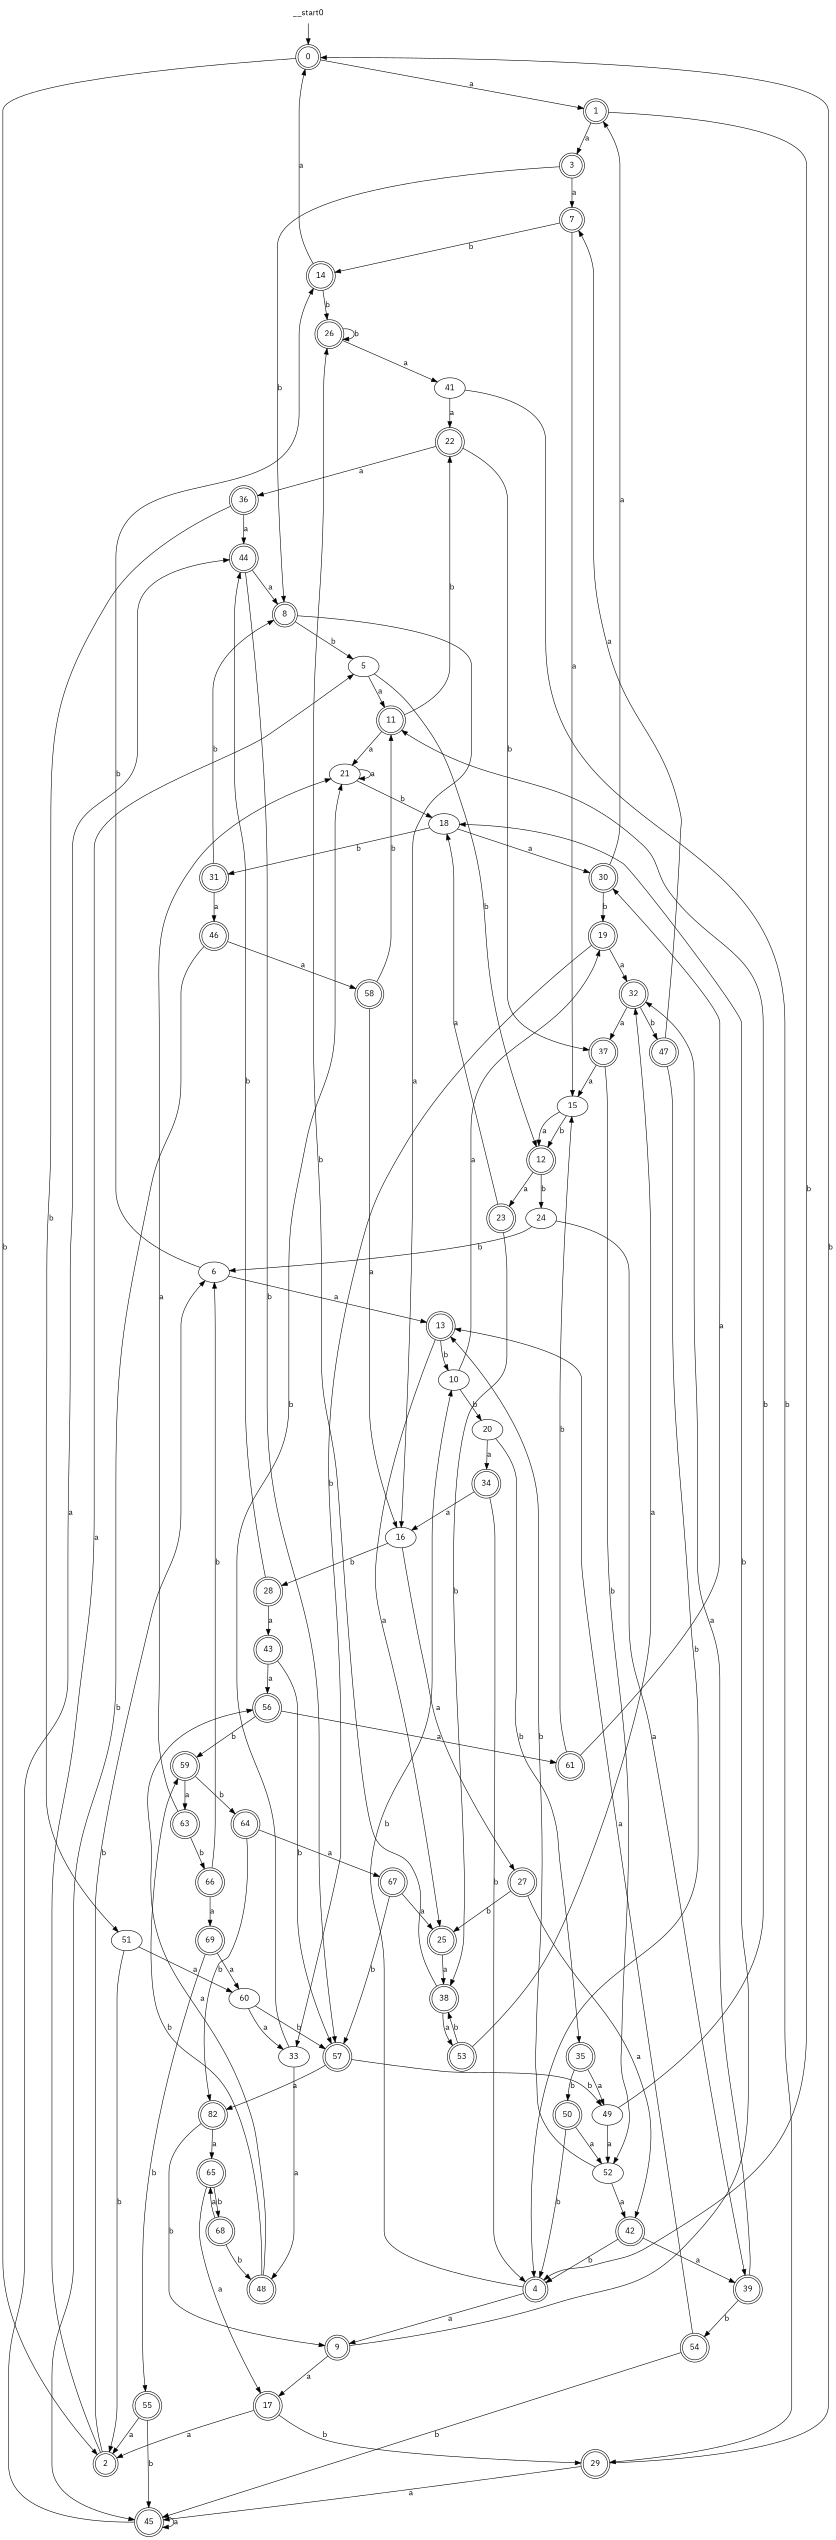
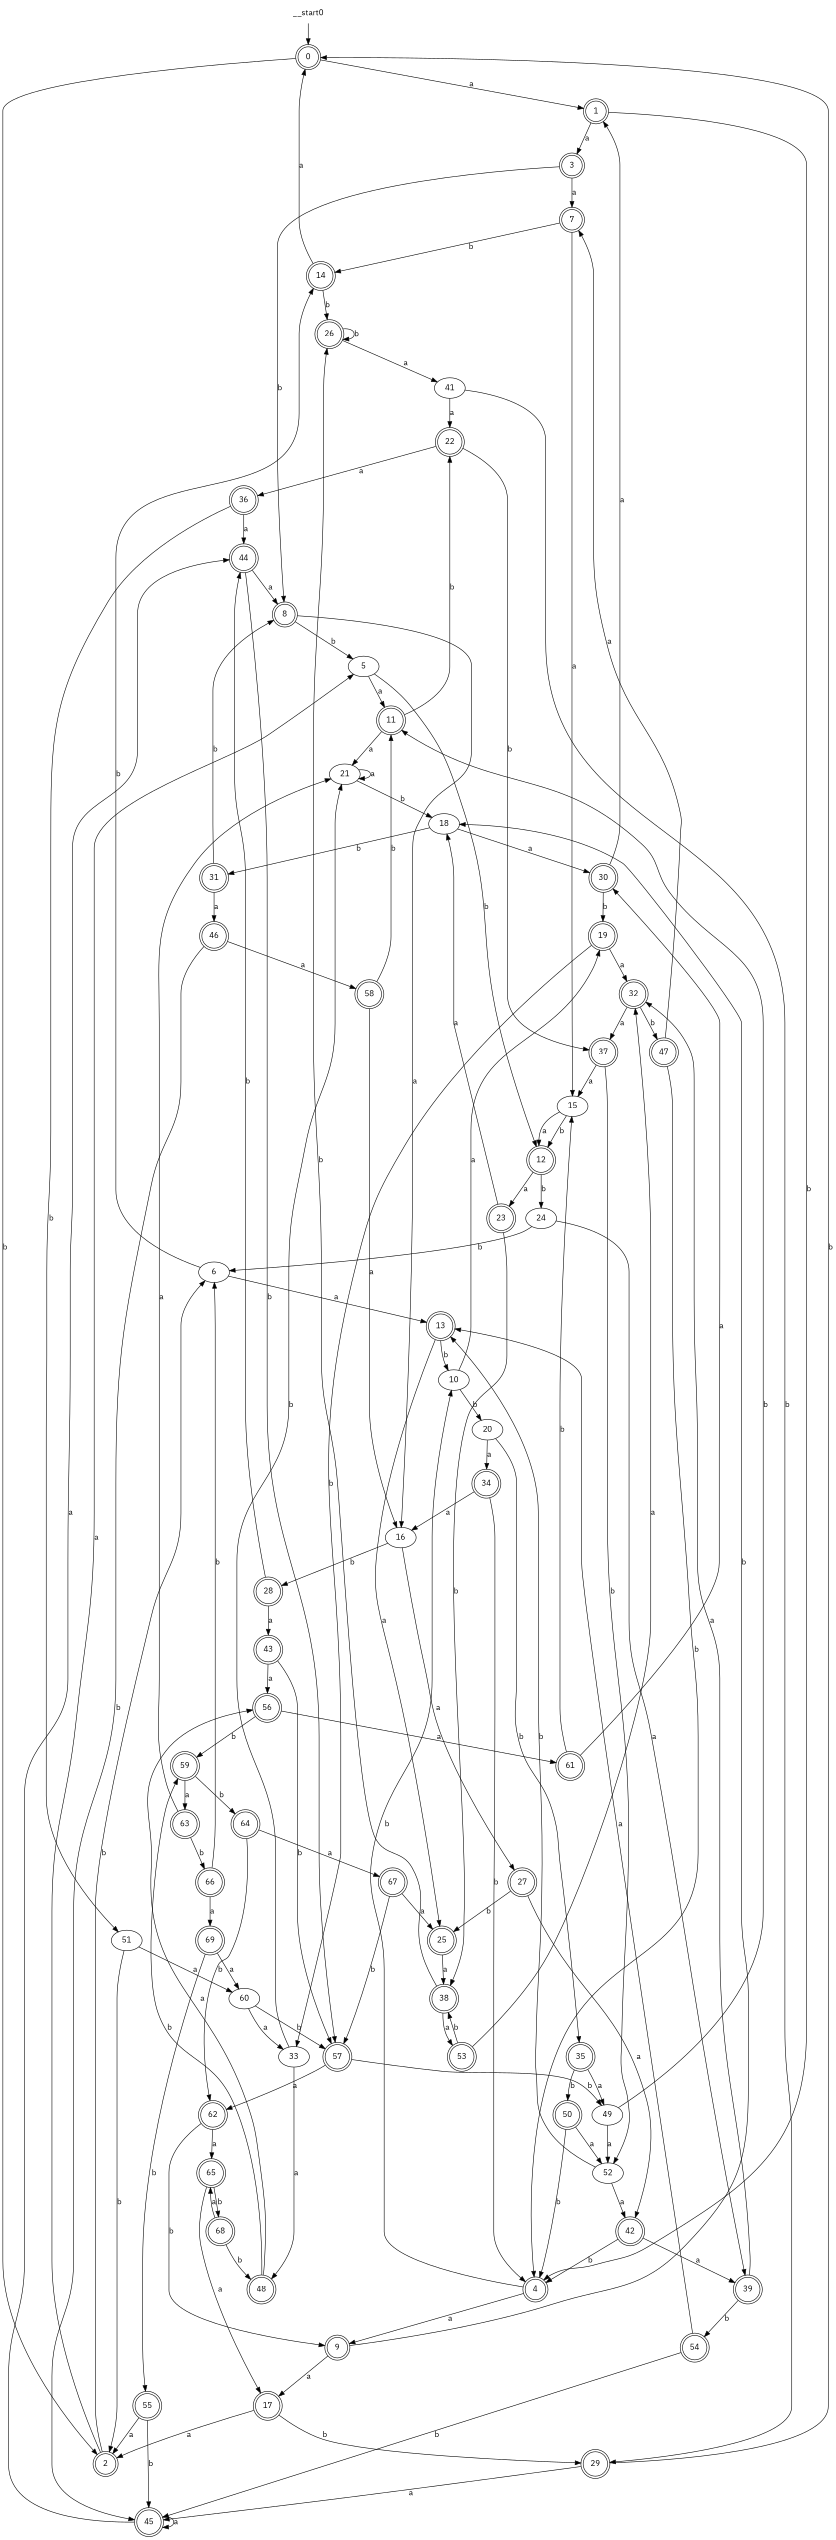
(213, 2115) -> (213, 2115)
